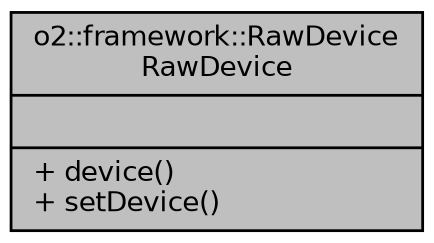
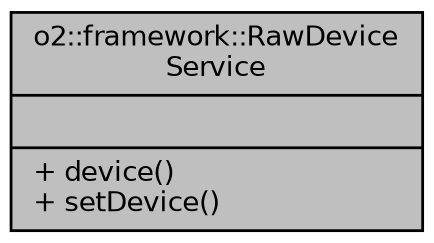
(217, 68) -> (217, 68)
